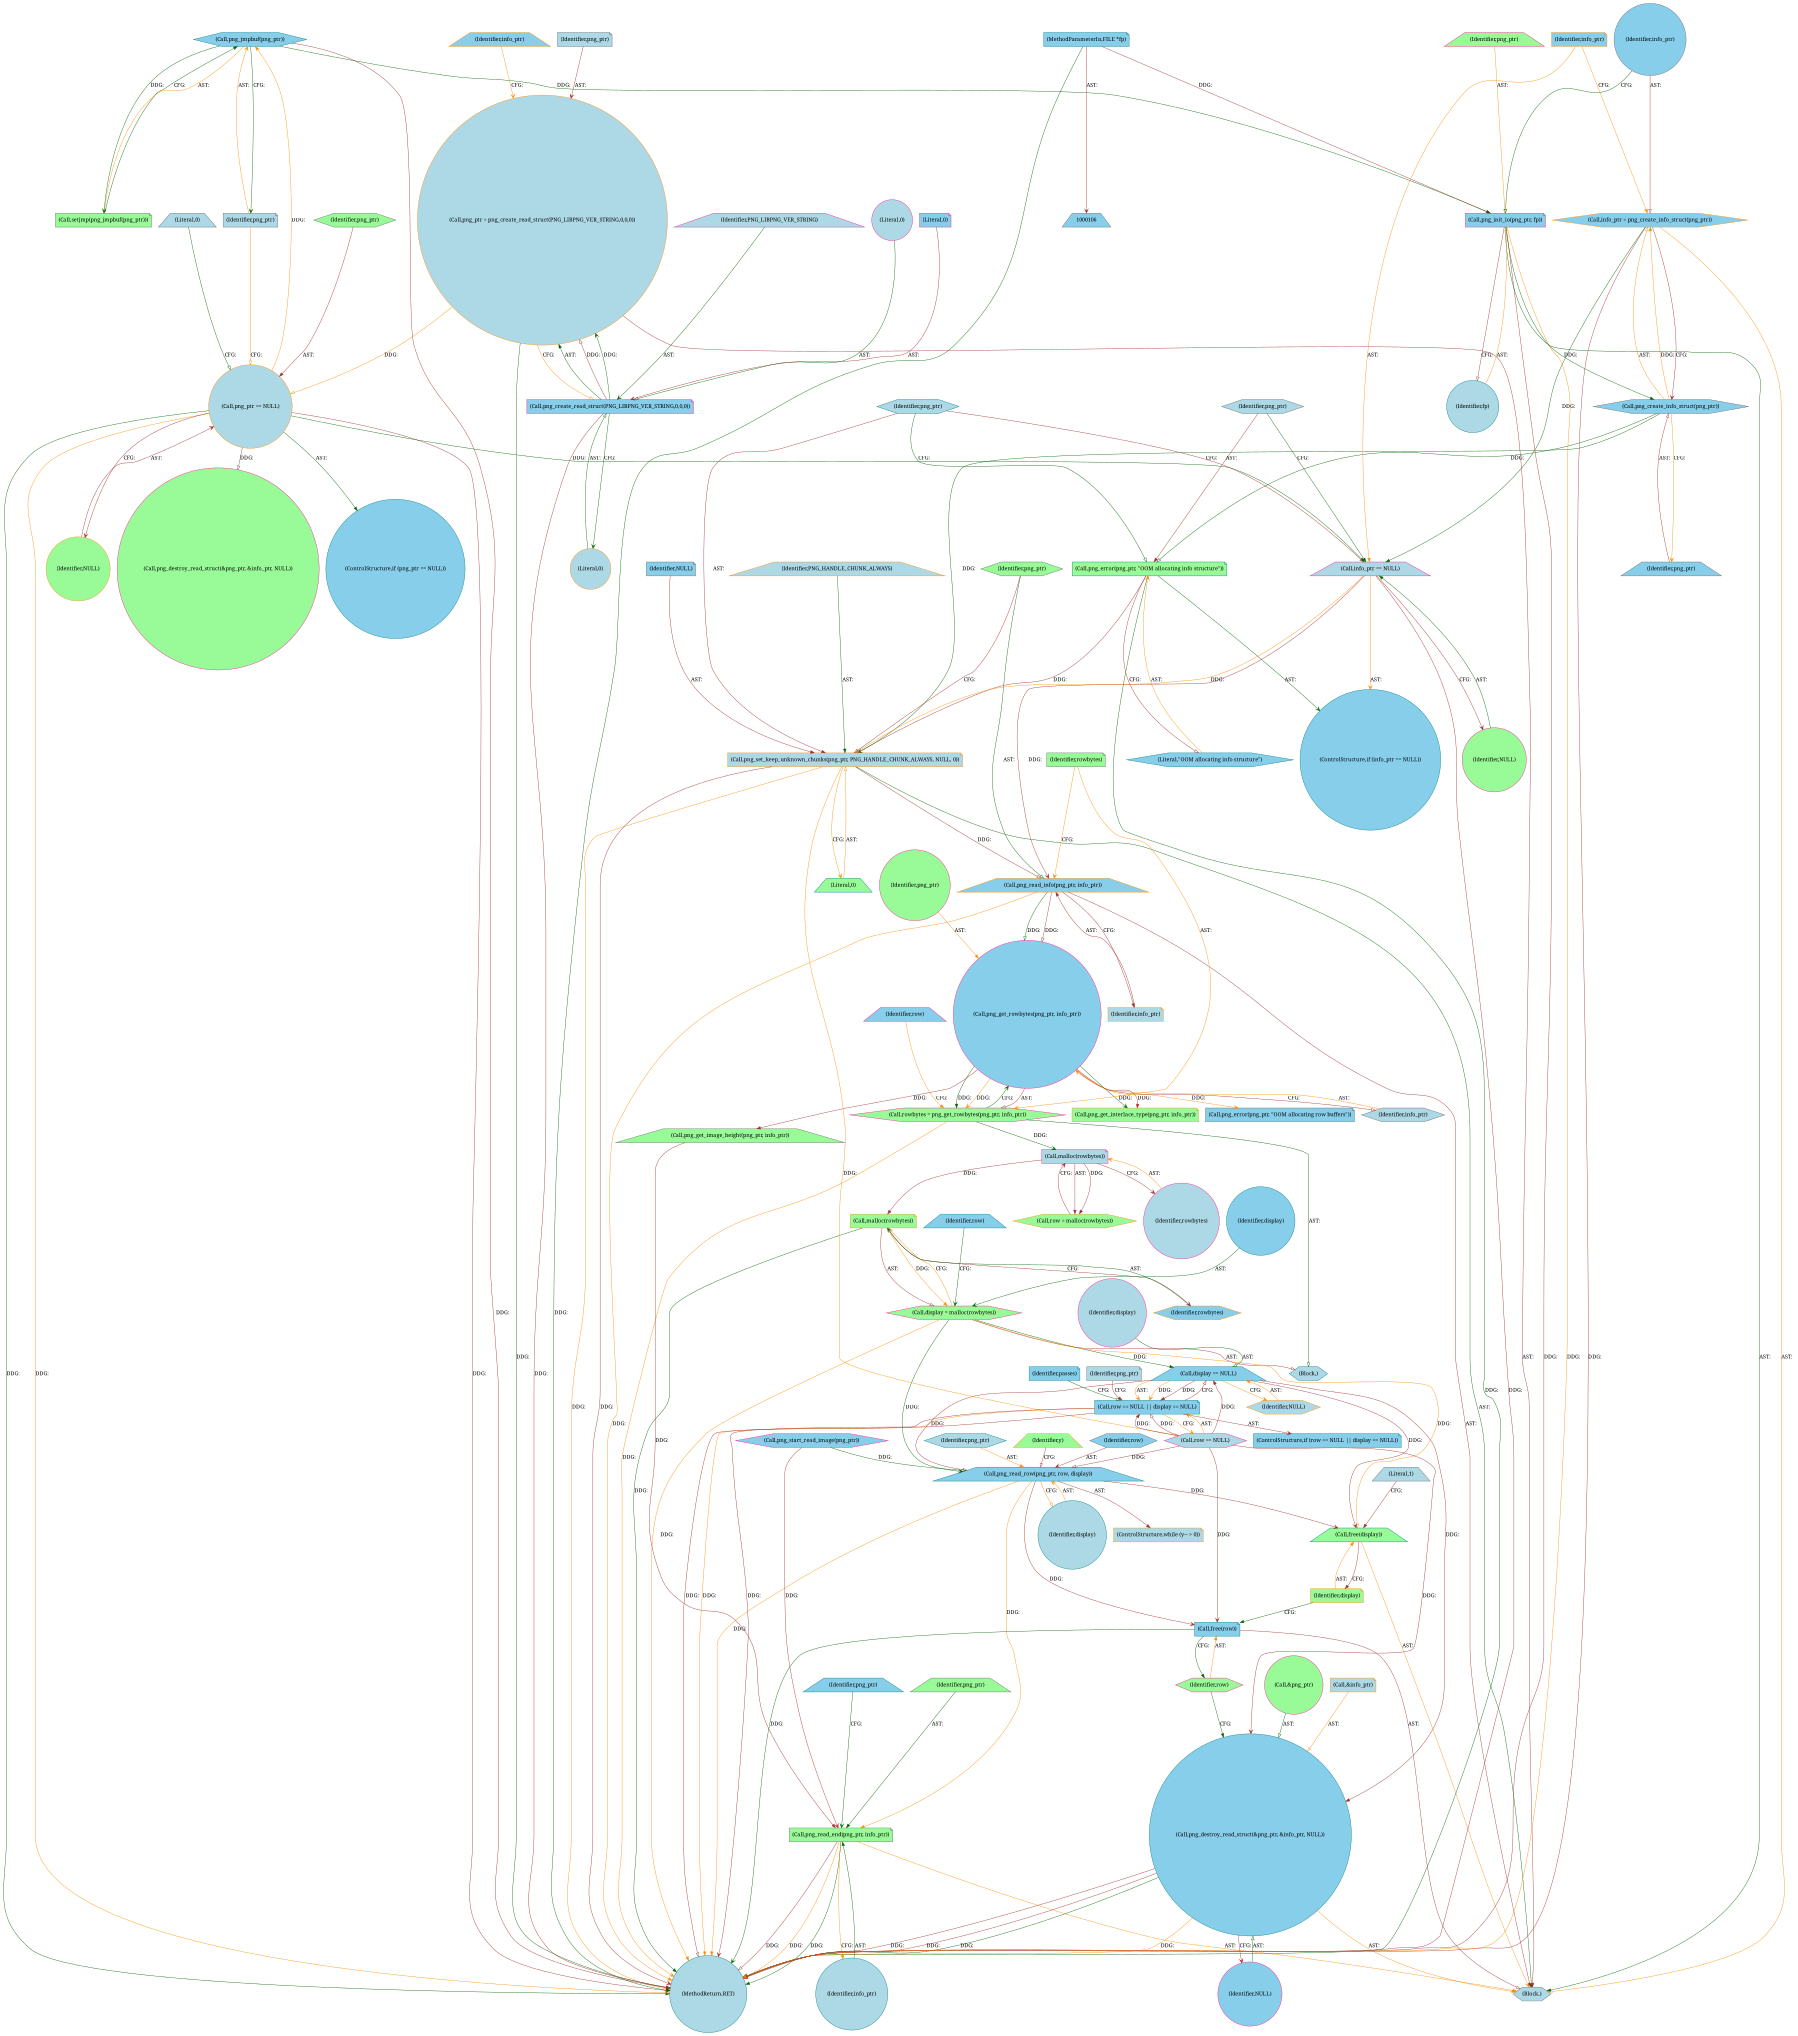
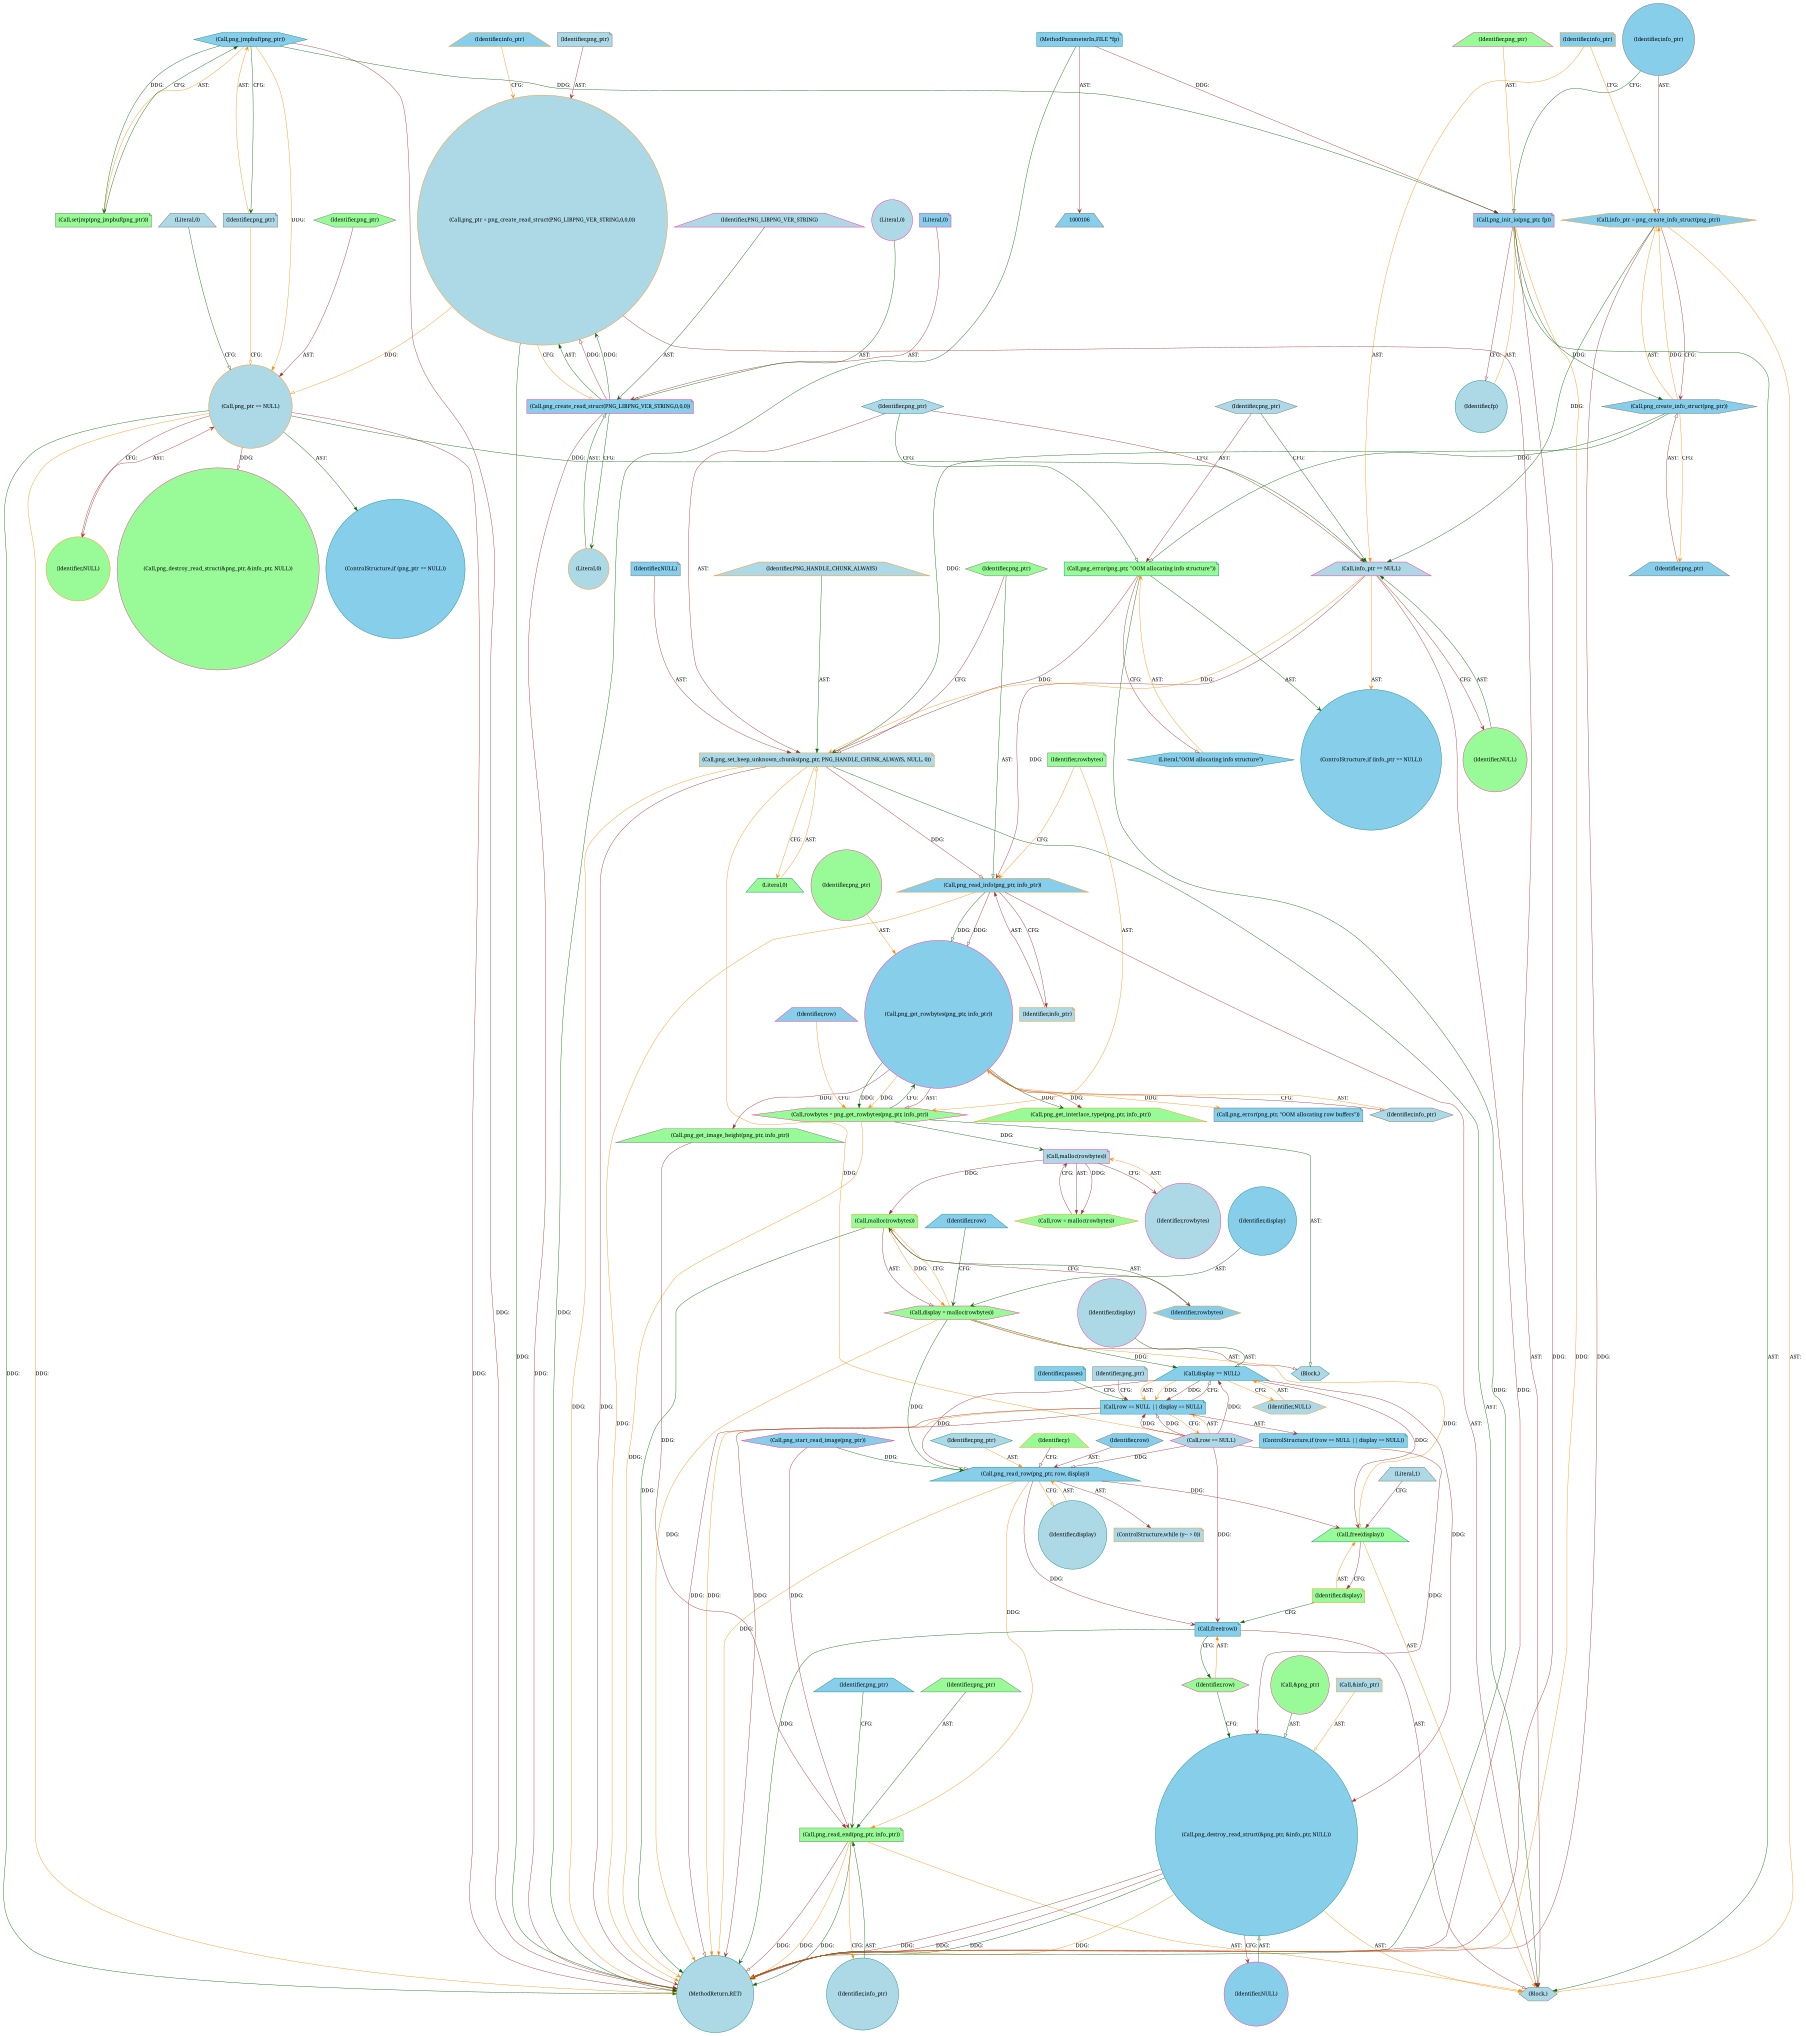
(291, 208) -> (291, 204)
(1135, 1115) -> (1091, 1115)
